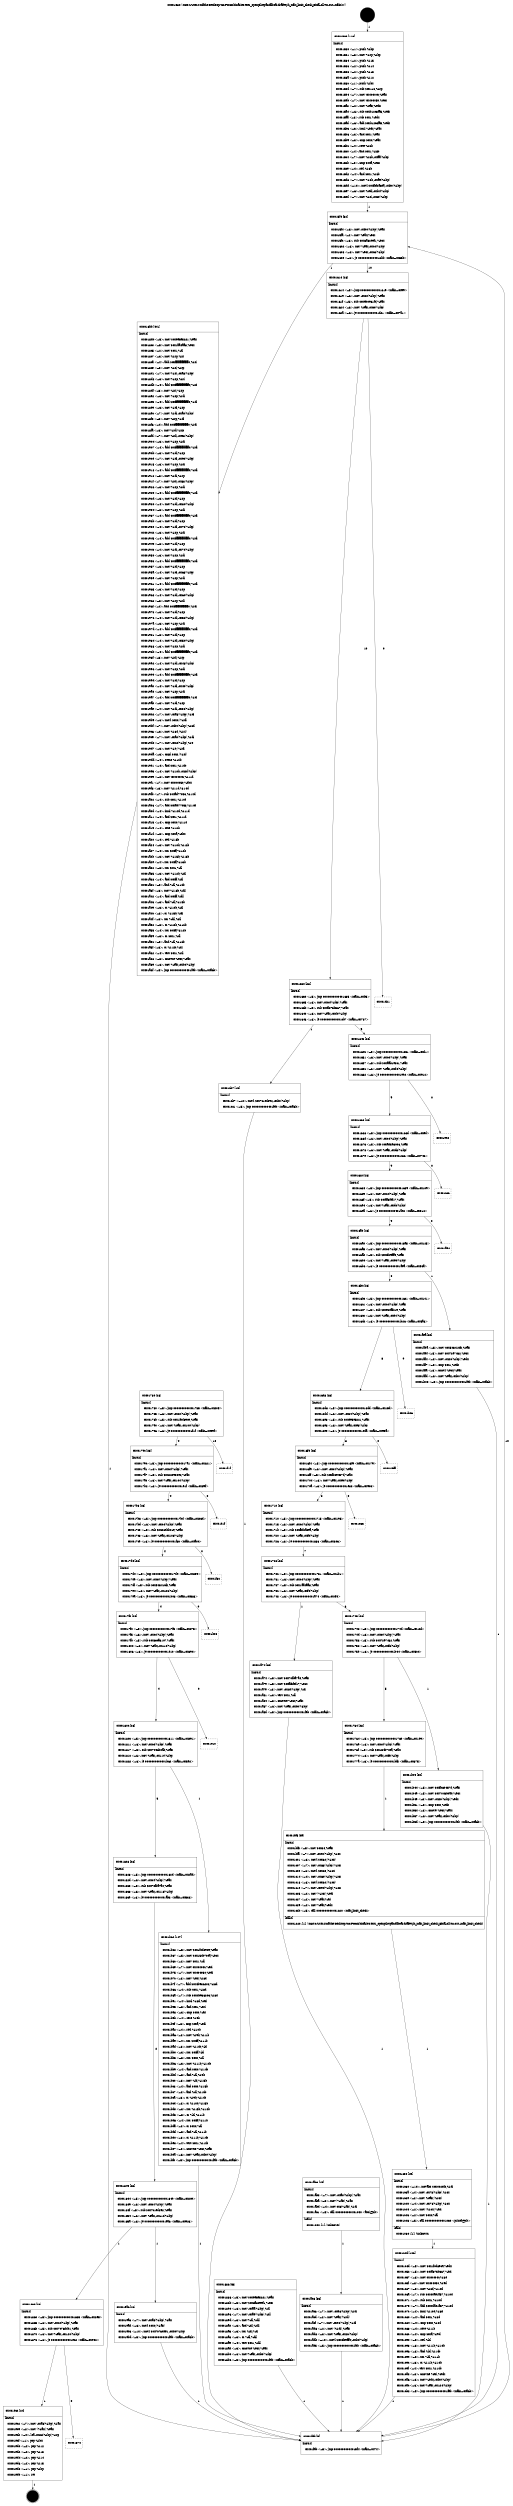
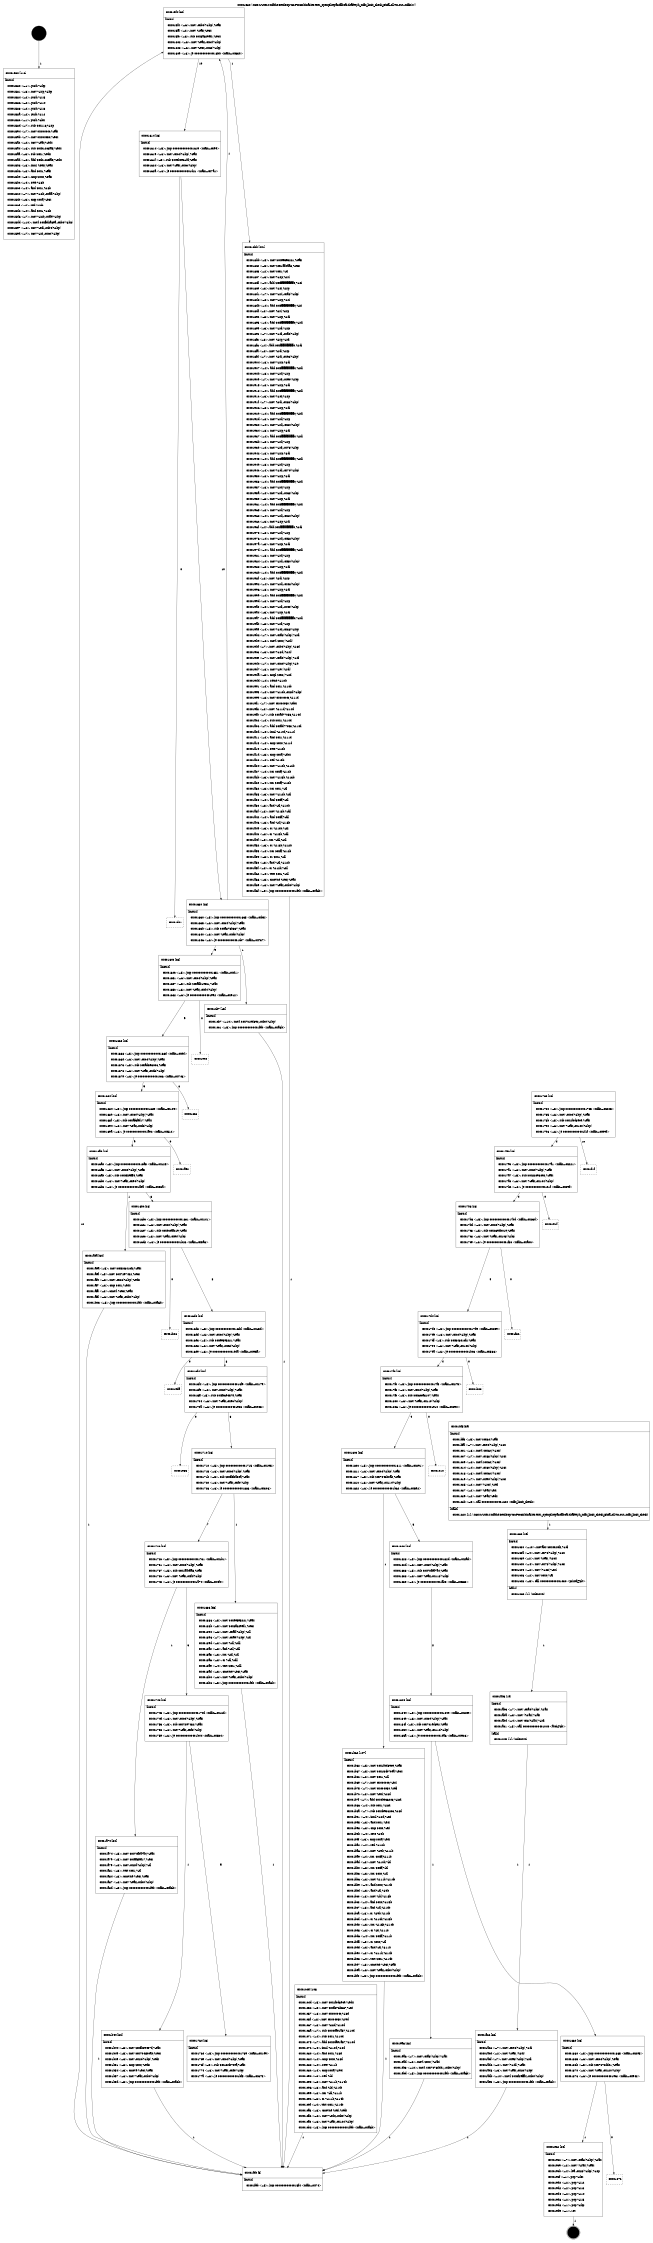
(367, 206) -> (226, 480)
none -> (235, 1547)
(384, 1798) -> none
(433, 2243) -> (537, 1645)
